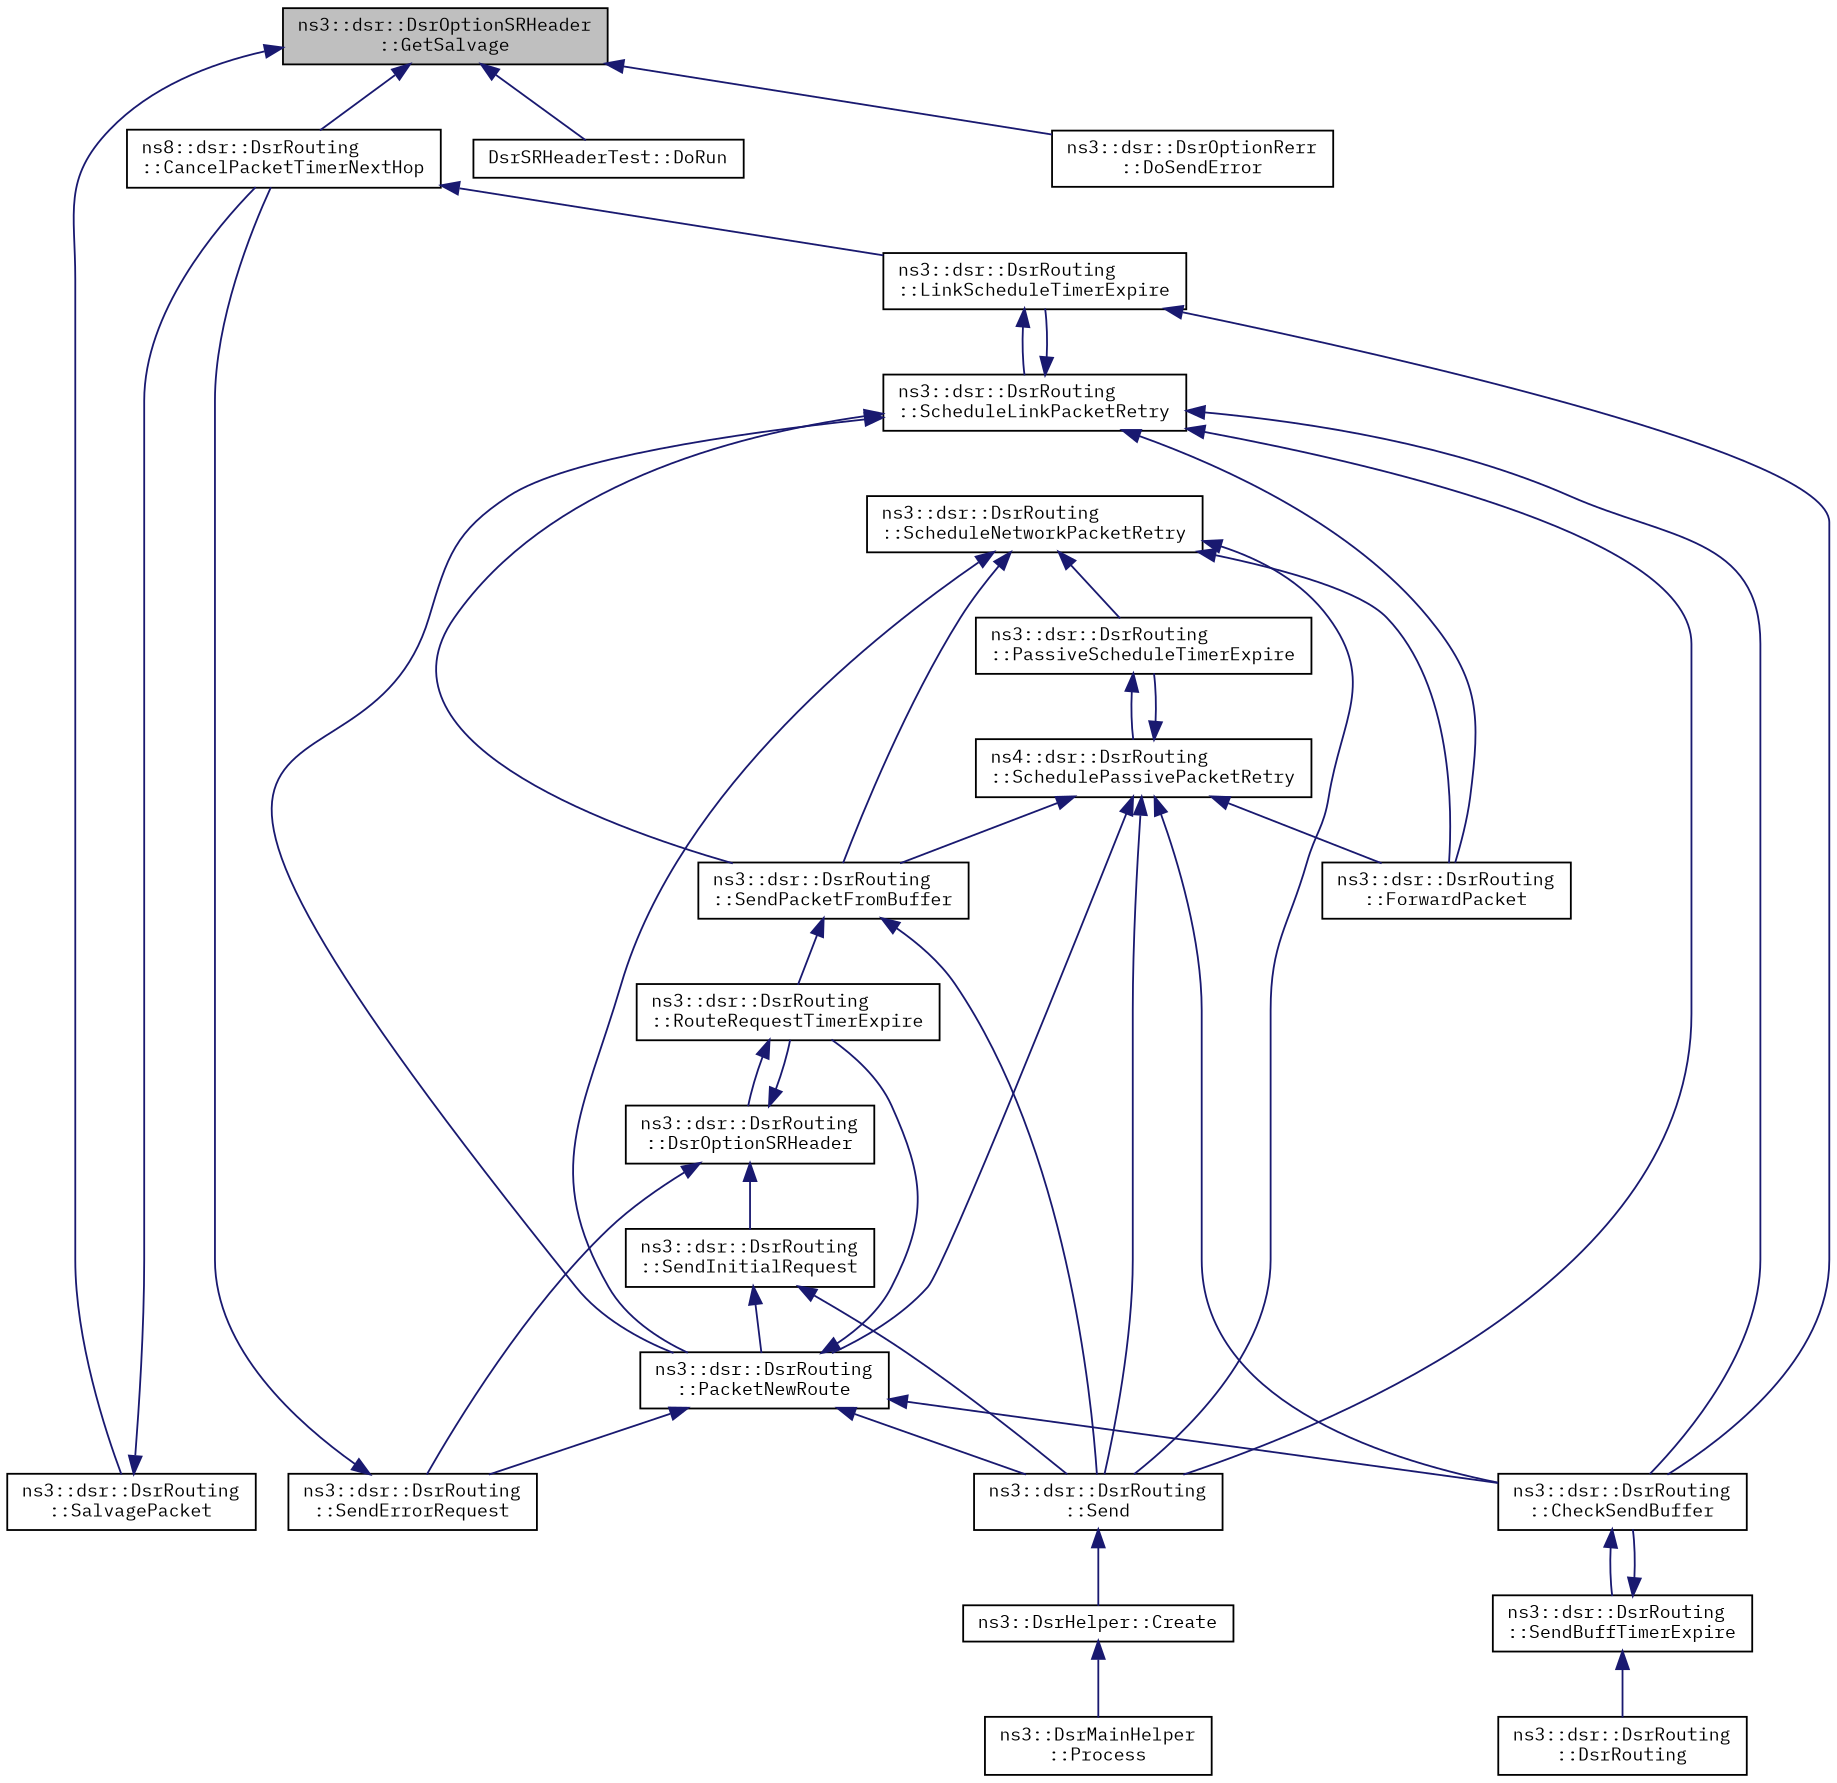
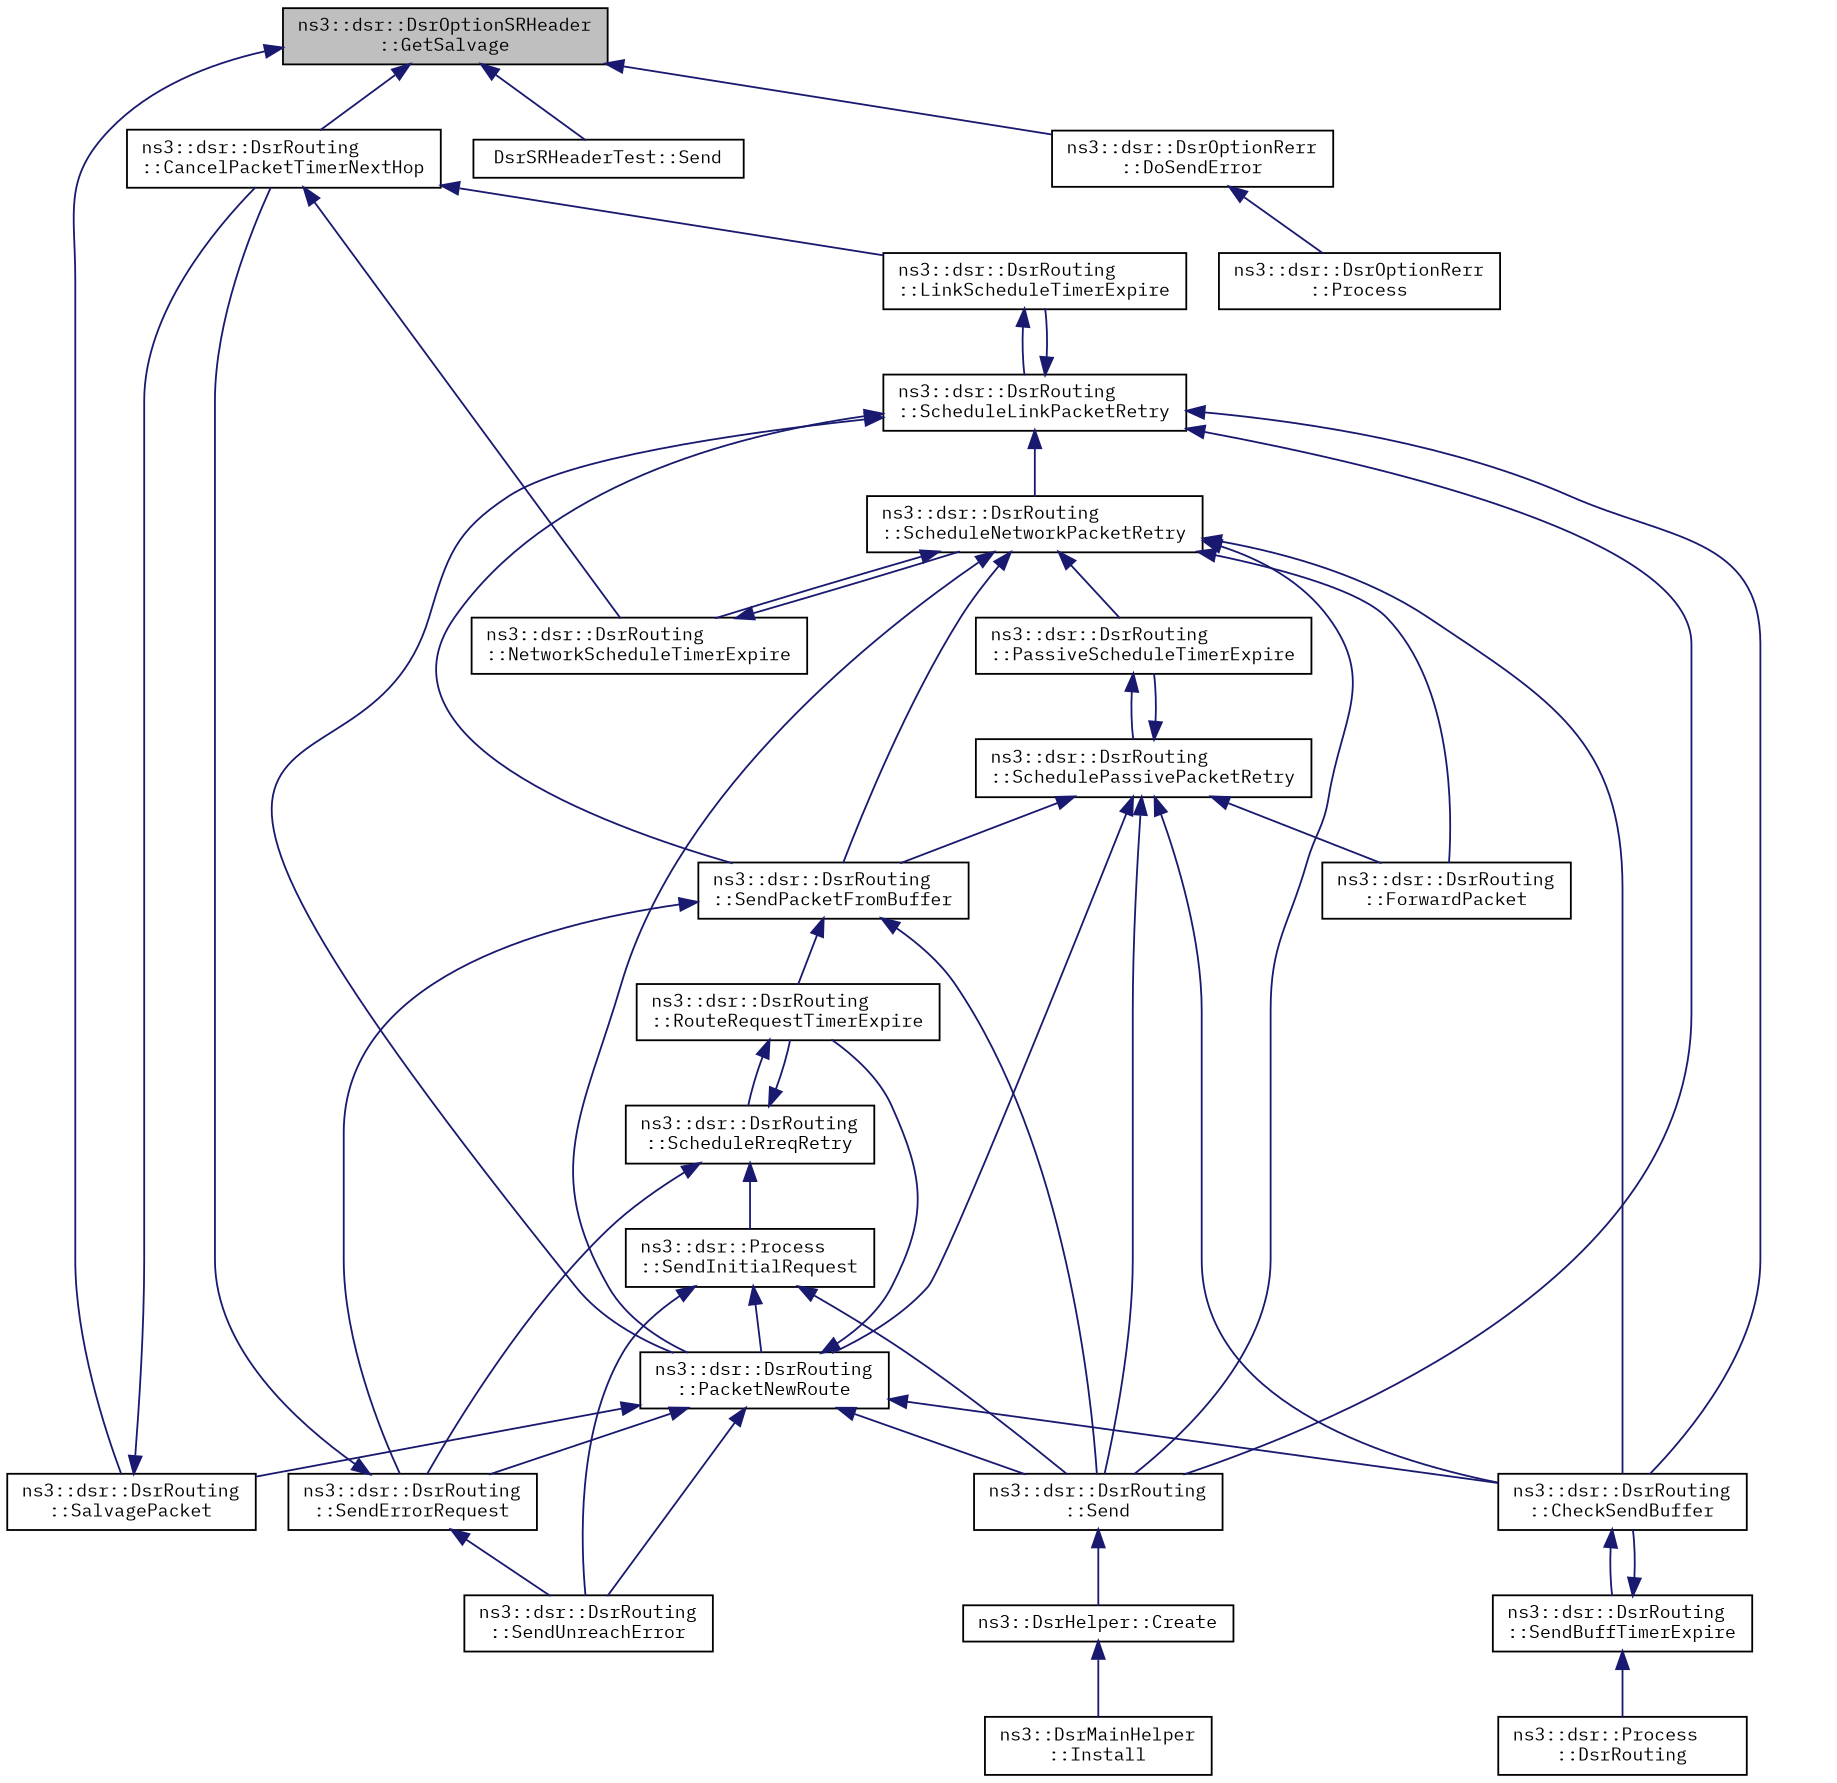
(284, 159) -> (284, 159)
(609, 159) -> (609, 159)
none -> (1360, 281)
(1399, 586) -> (1035, 473)
none -> (639, 646)
(1829, 686) -> (1623, 894)
(1144, 768) -> (1144, 768)
none -> (351, 1088)
(750, 1135) -> (750, 1135)
(750, 1258) -> (750, 1258)
none -> (430, 1444)
none -> (589, 1623)
(1098, 1746) -> (1098, 1746)
(1623, 1746) -> (1623, 1746)
